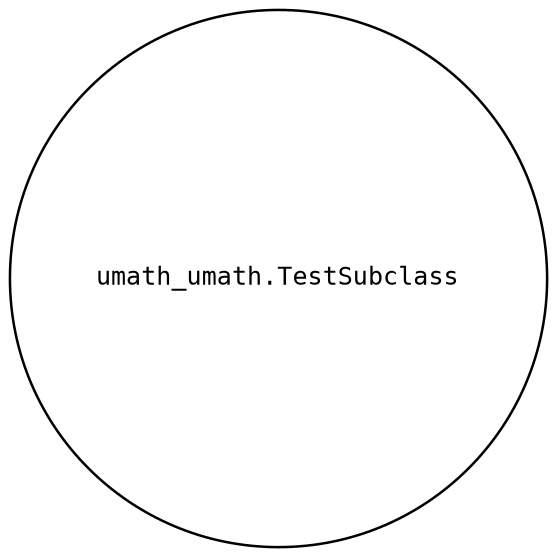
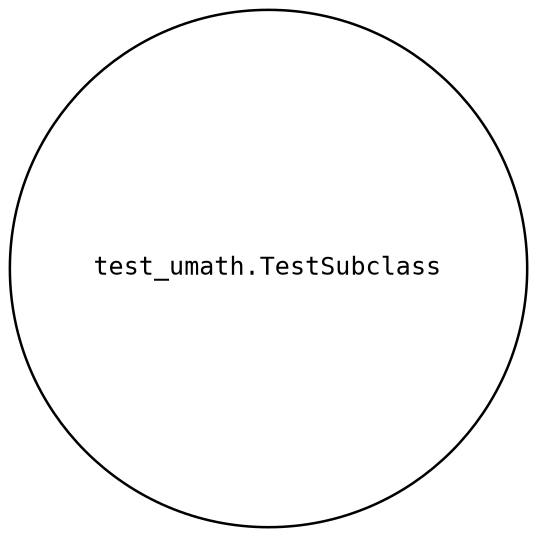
(279, 279) -> (269, 269)
